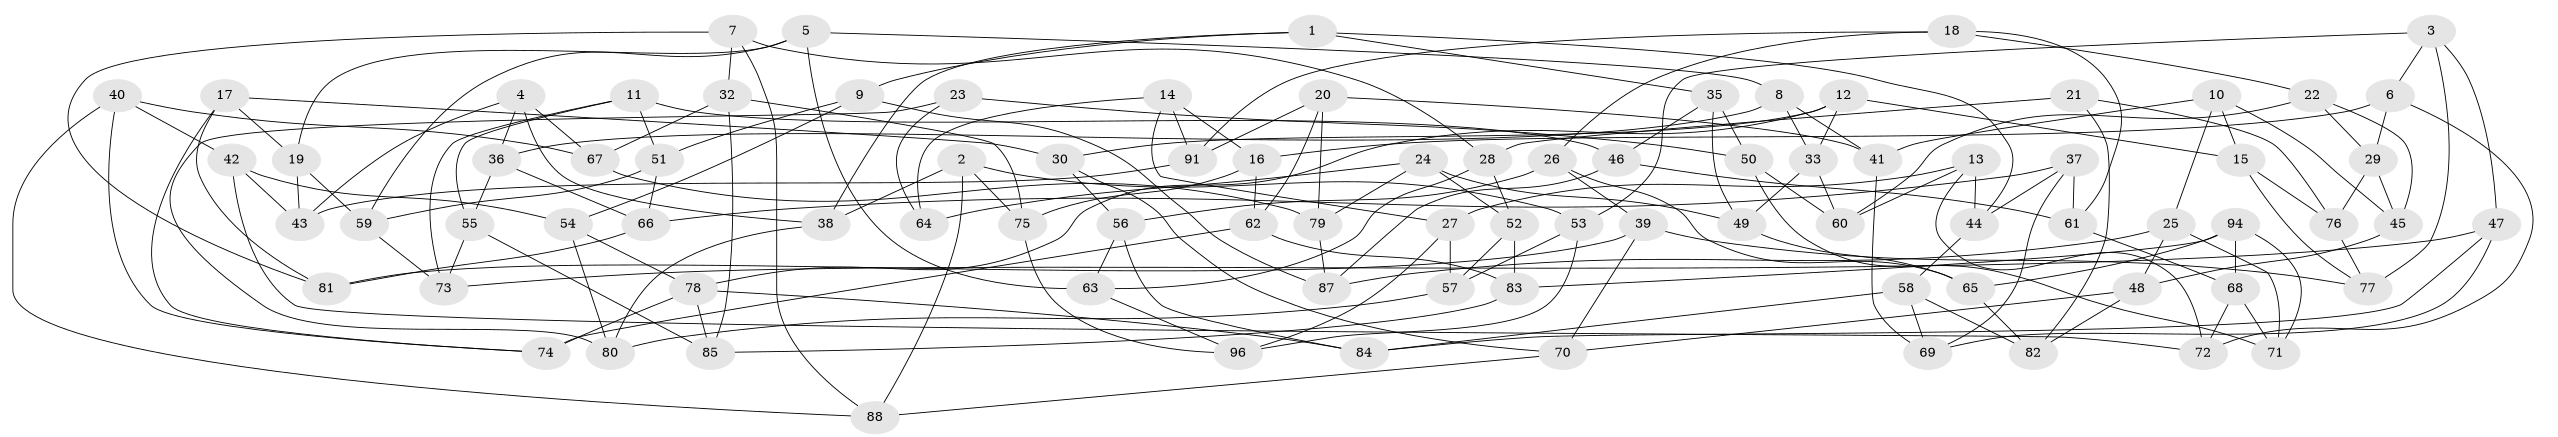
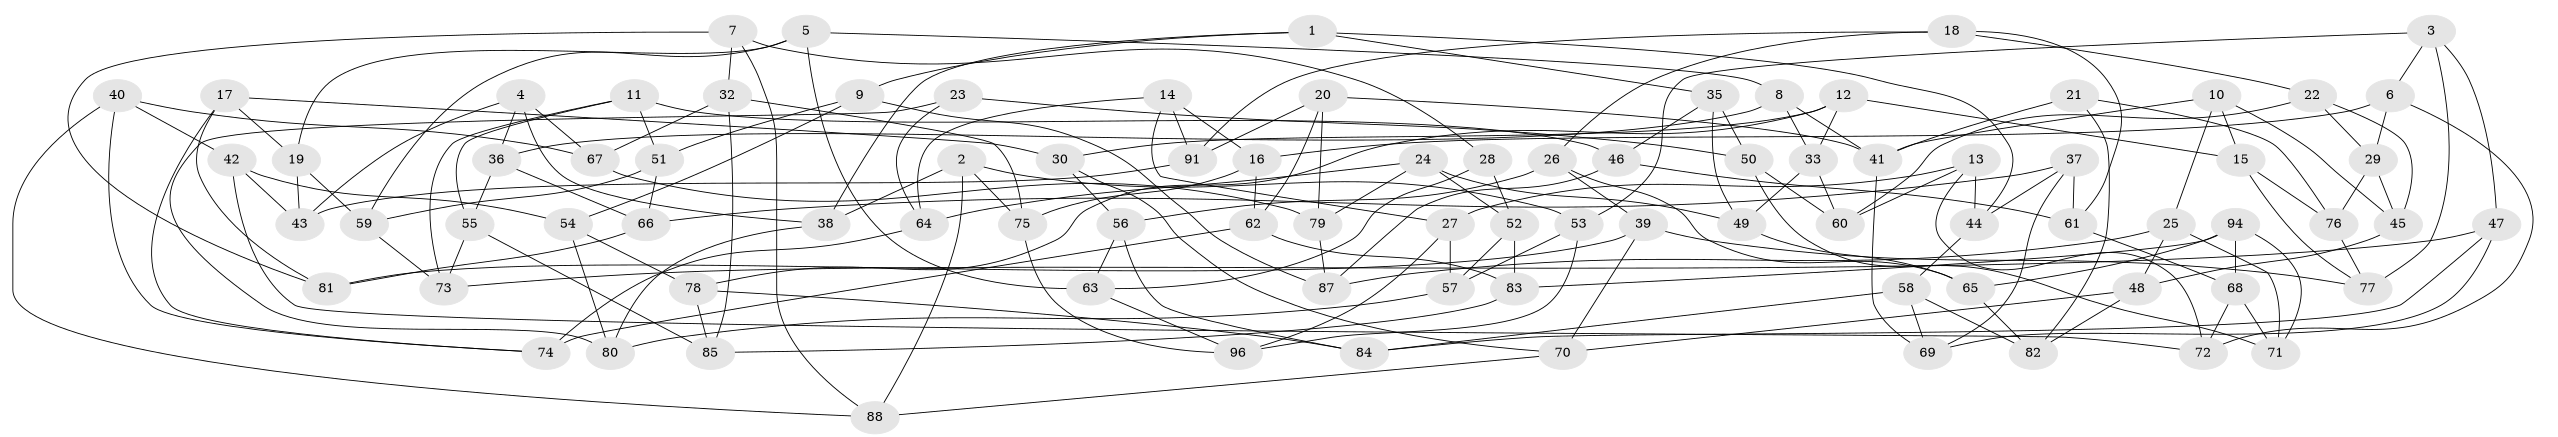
(1846, 114) -> (1974, 125)
(643, 310) -> (720, 255)
